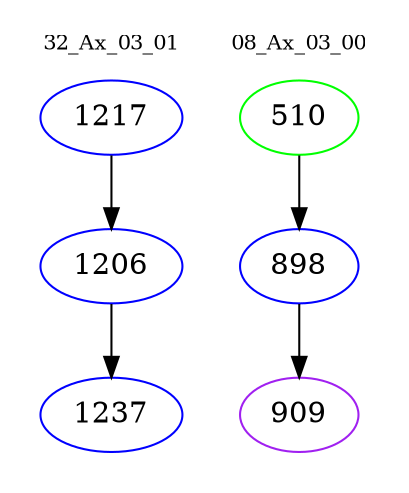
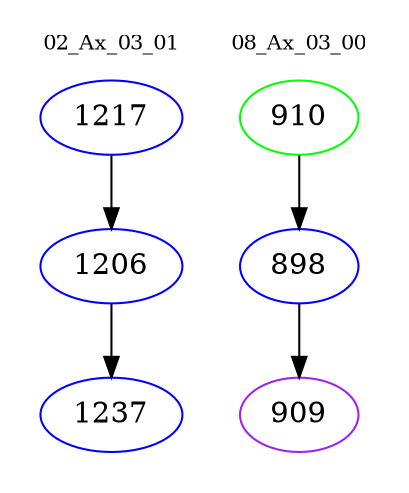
(111, 44) -> (111, 44)
(299, 118) -> (299, 118)
